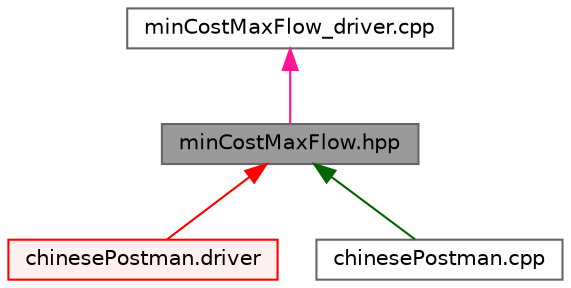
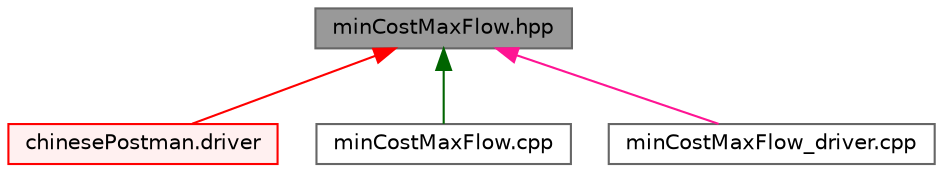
(290, 97) -> (618, 90)
(439, 260) -> (444, 144)
